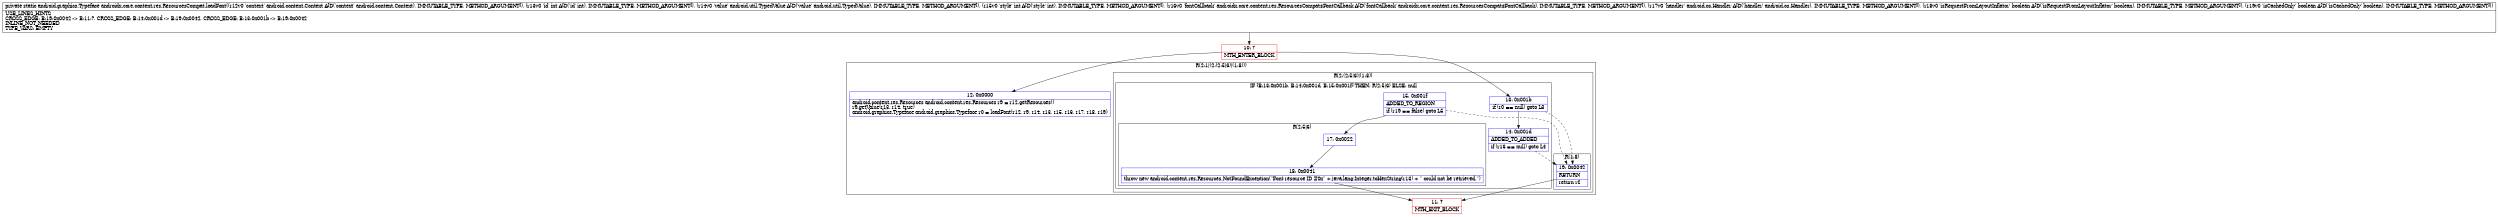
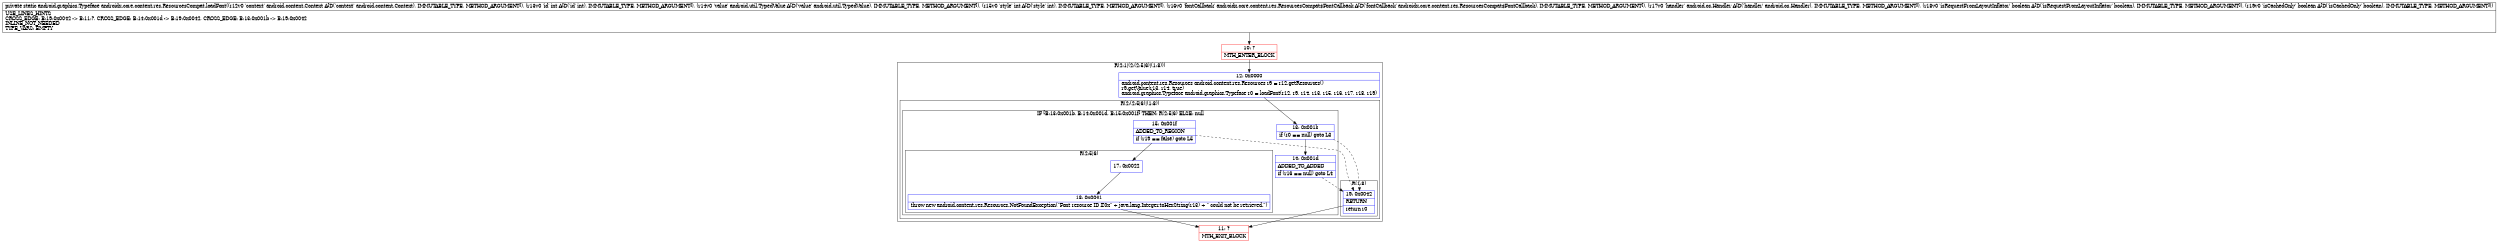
(1397, 55) -> (1277, 108)
